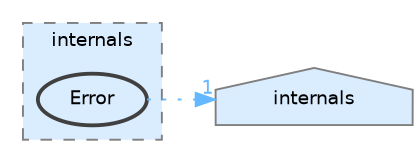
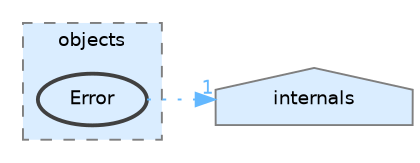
(92, 41) -> (92, 41)
